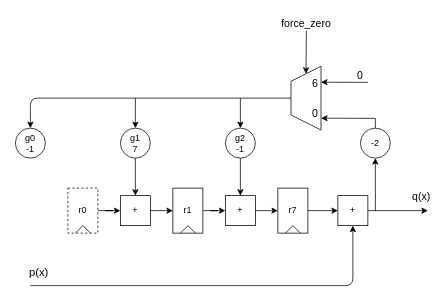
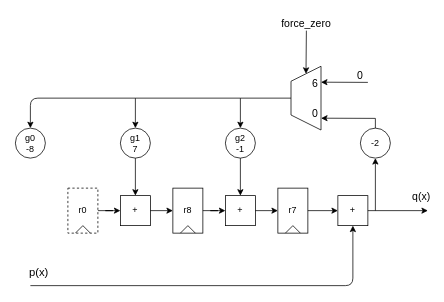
(30, 143) -> (30, 143)
(188, 210) -> (188, 210)
